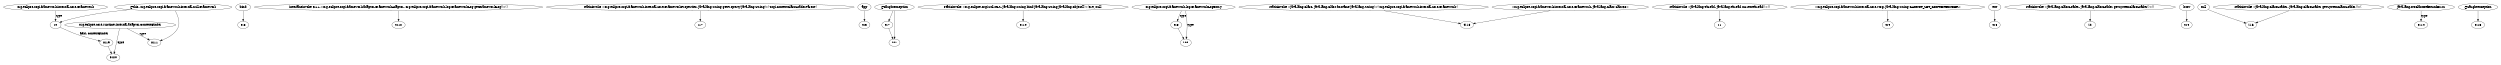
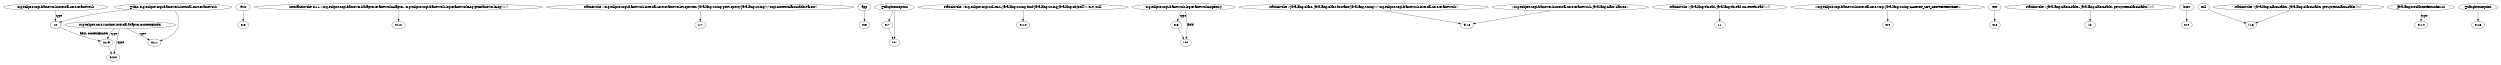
(173, 7) -> (173, 7)
(243, 7) -> (243, 7)
(1190, 25) -> (1190, 25)
none -> (111, 32)
